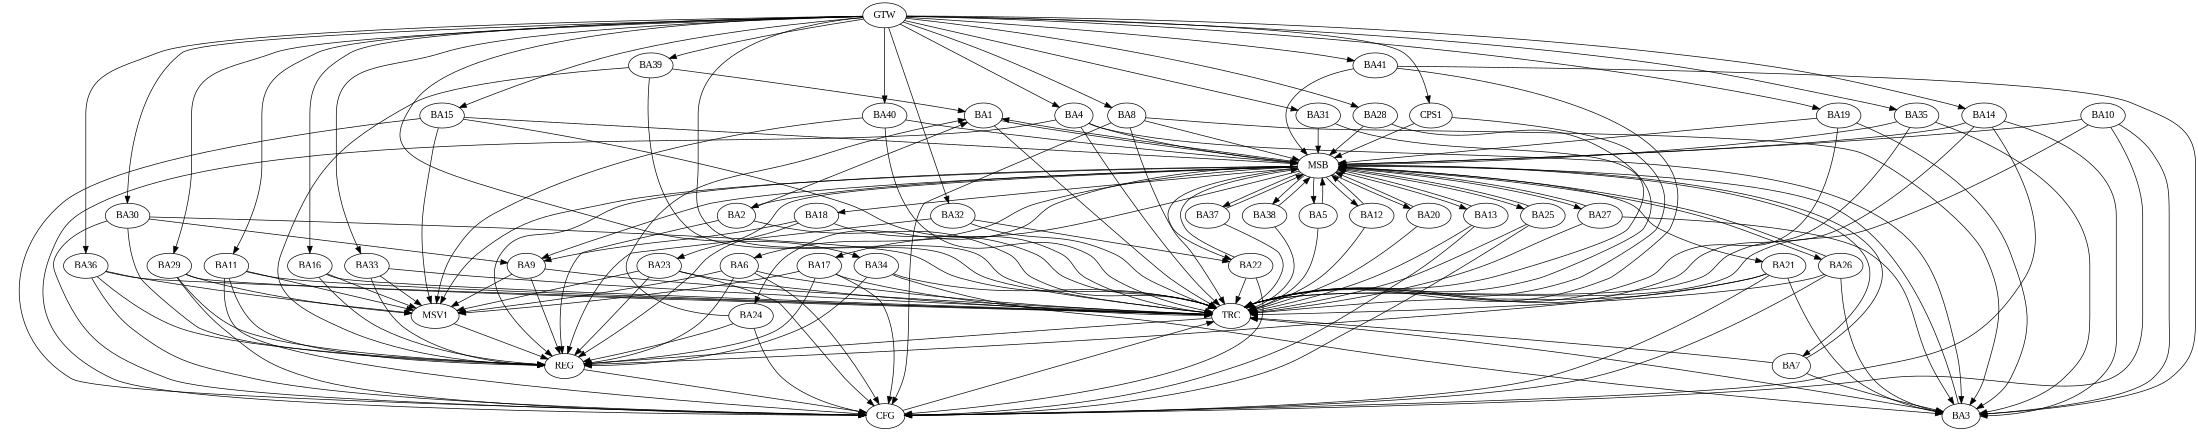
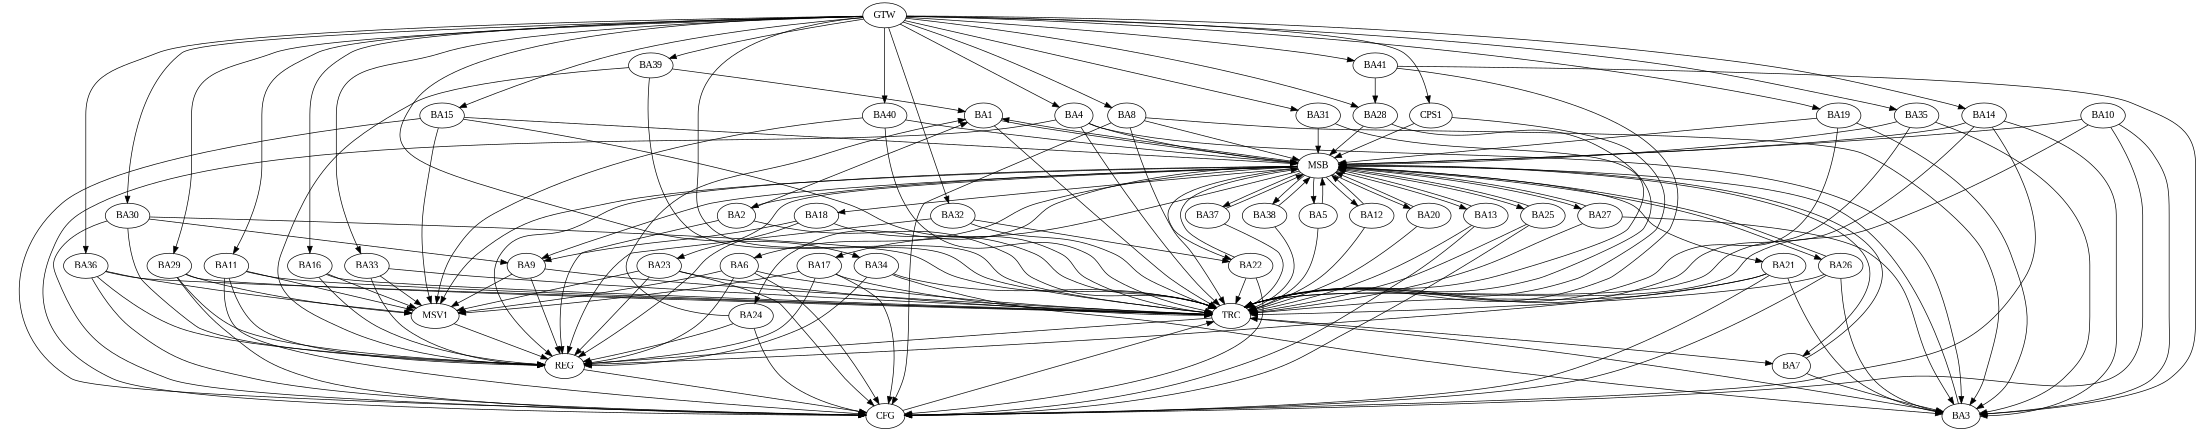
(1297, 94) -> (1375, 87)
(1515, 339) -> (1508, 339)
